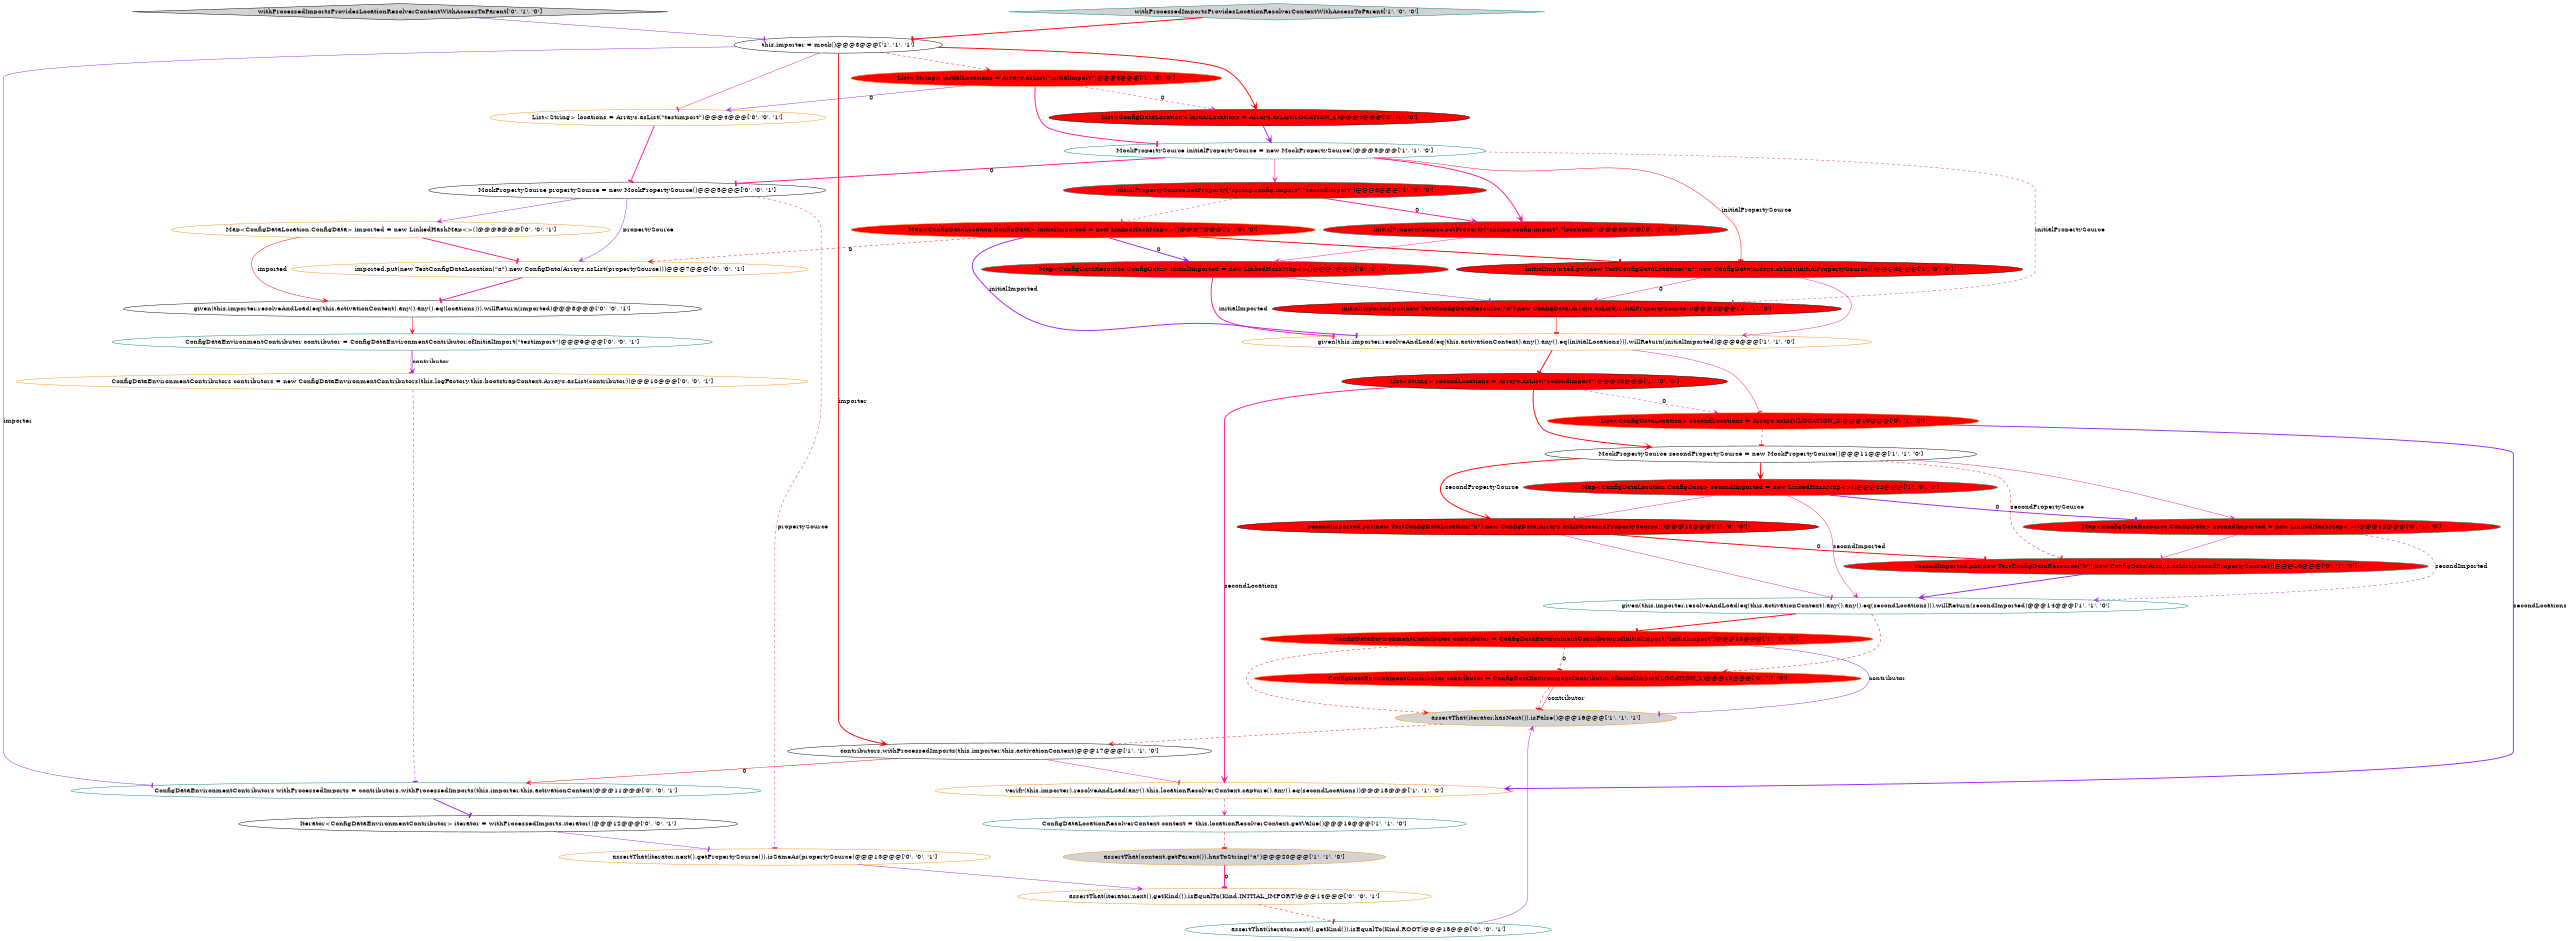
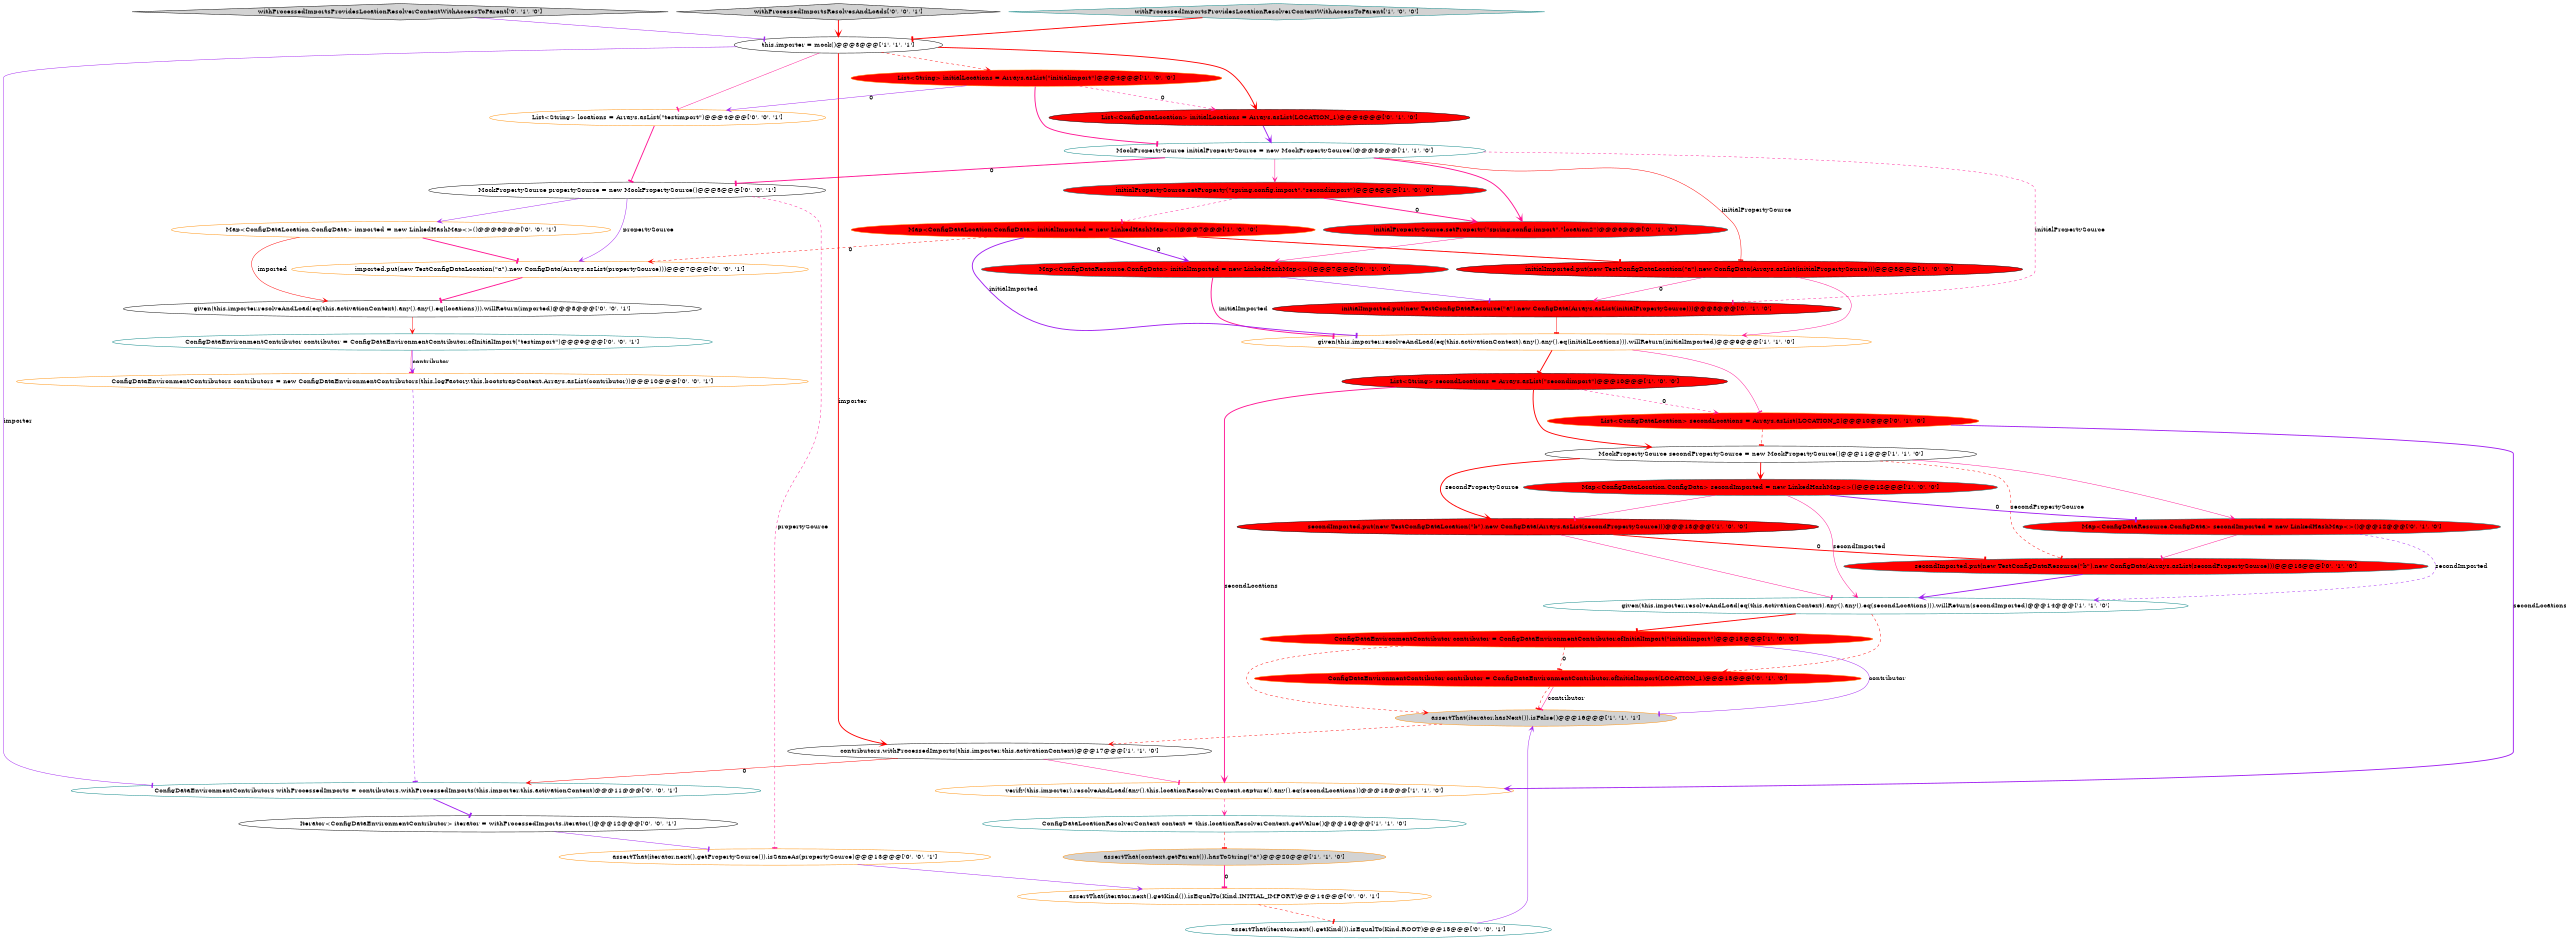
none -> (838, 12)
